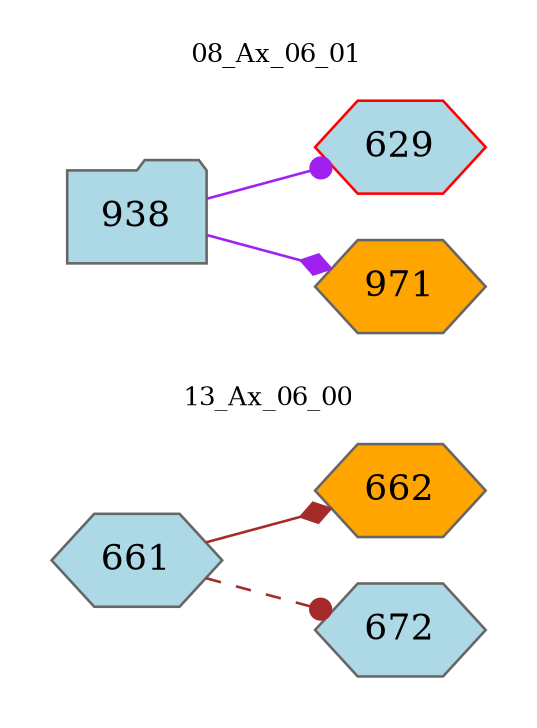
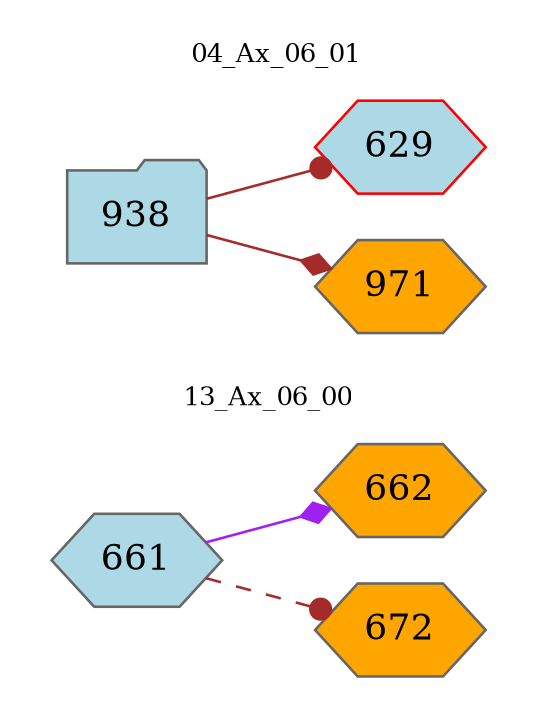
(276, 56) -> (276, 56)
(259, 185) -> (259, 185)
(254, 248) -> (254, 248)
(253, 530) -> (253, 530)
(400, 630) -> (400, 630)
